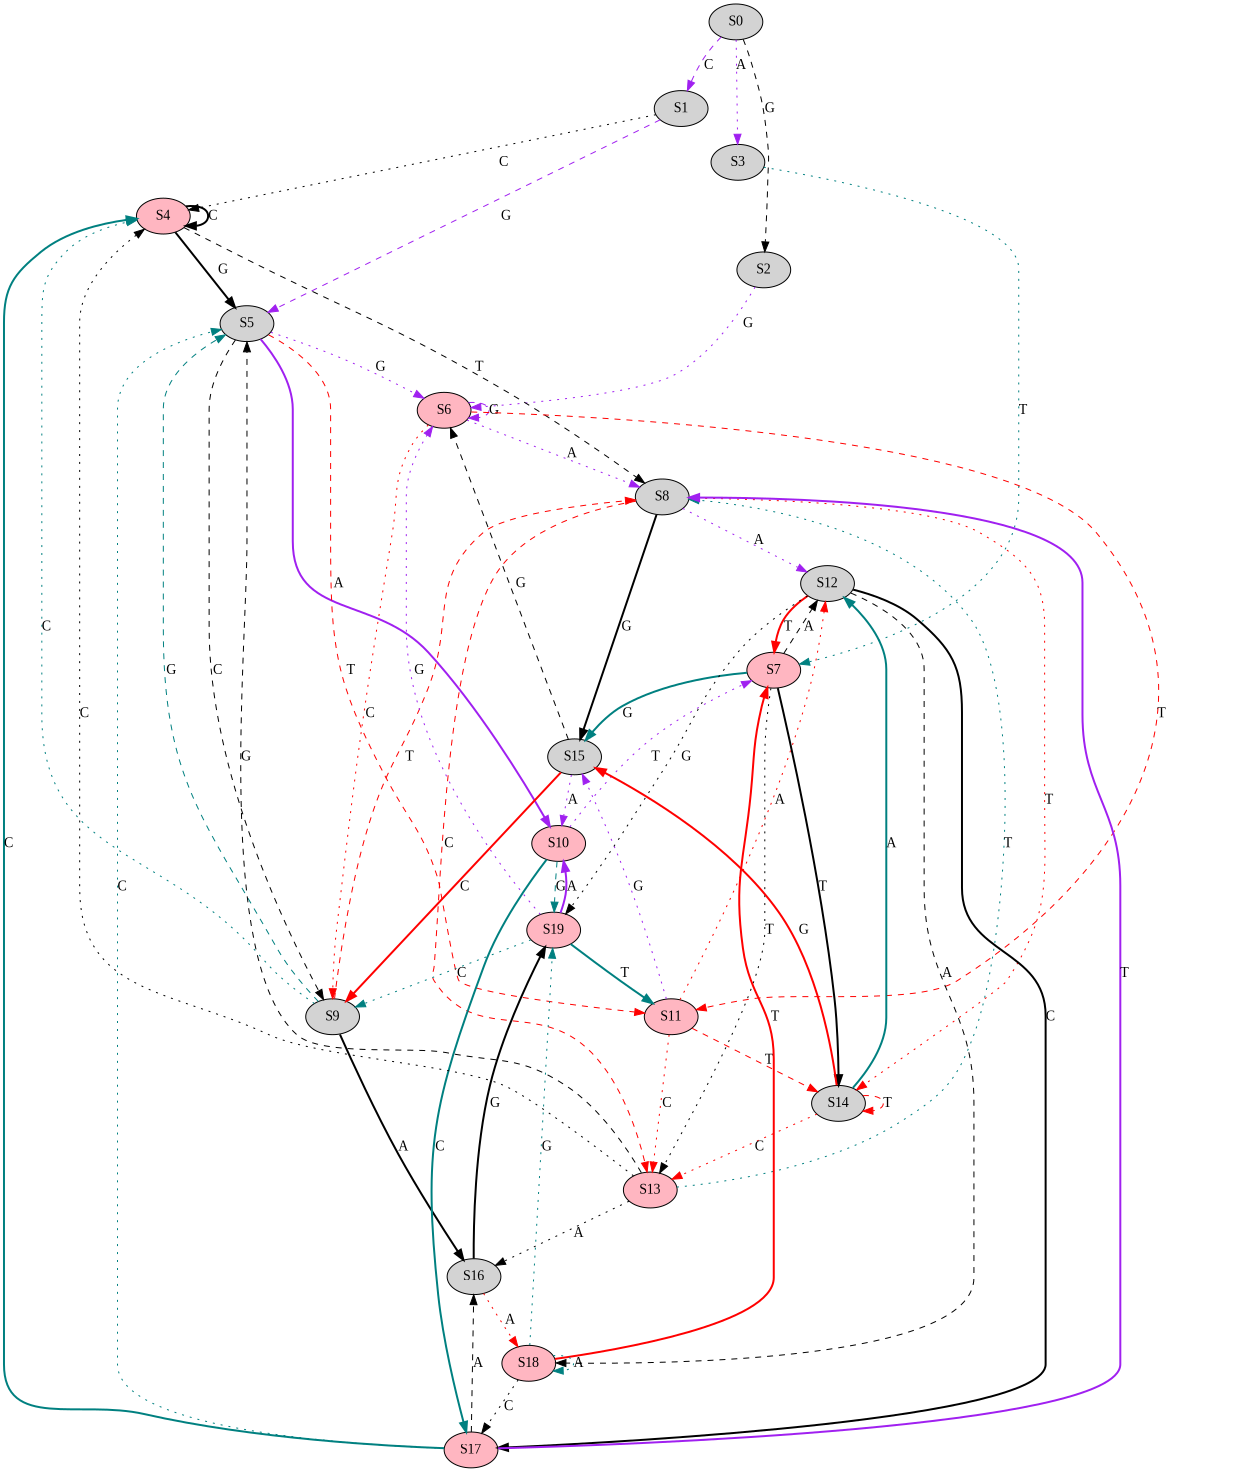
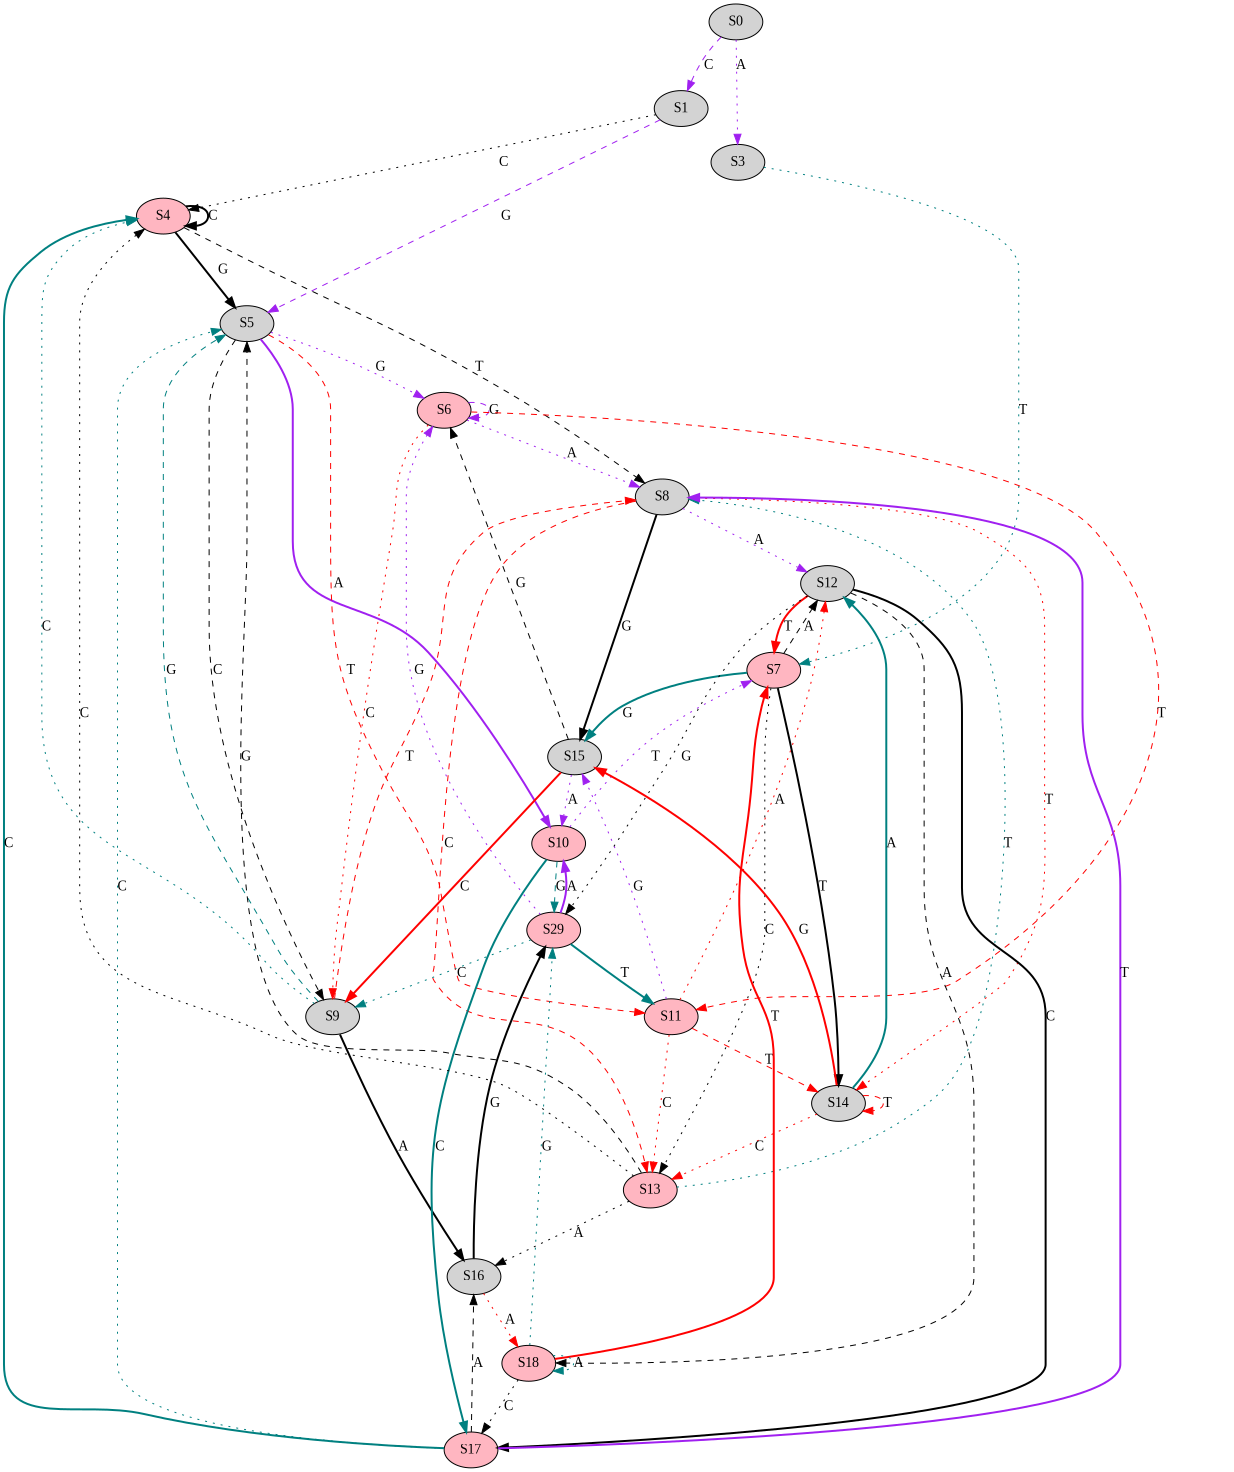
(764, 270) -> none
(554, 930) -> (554, 930)
(770, 930) -> (770, 930)
